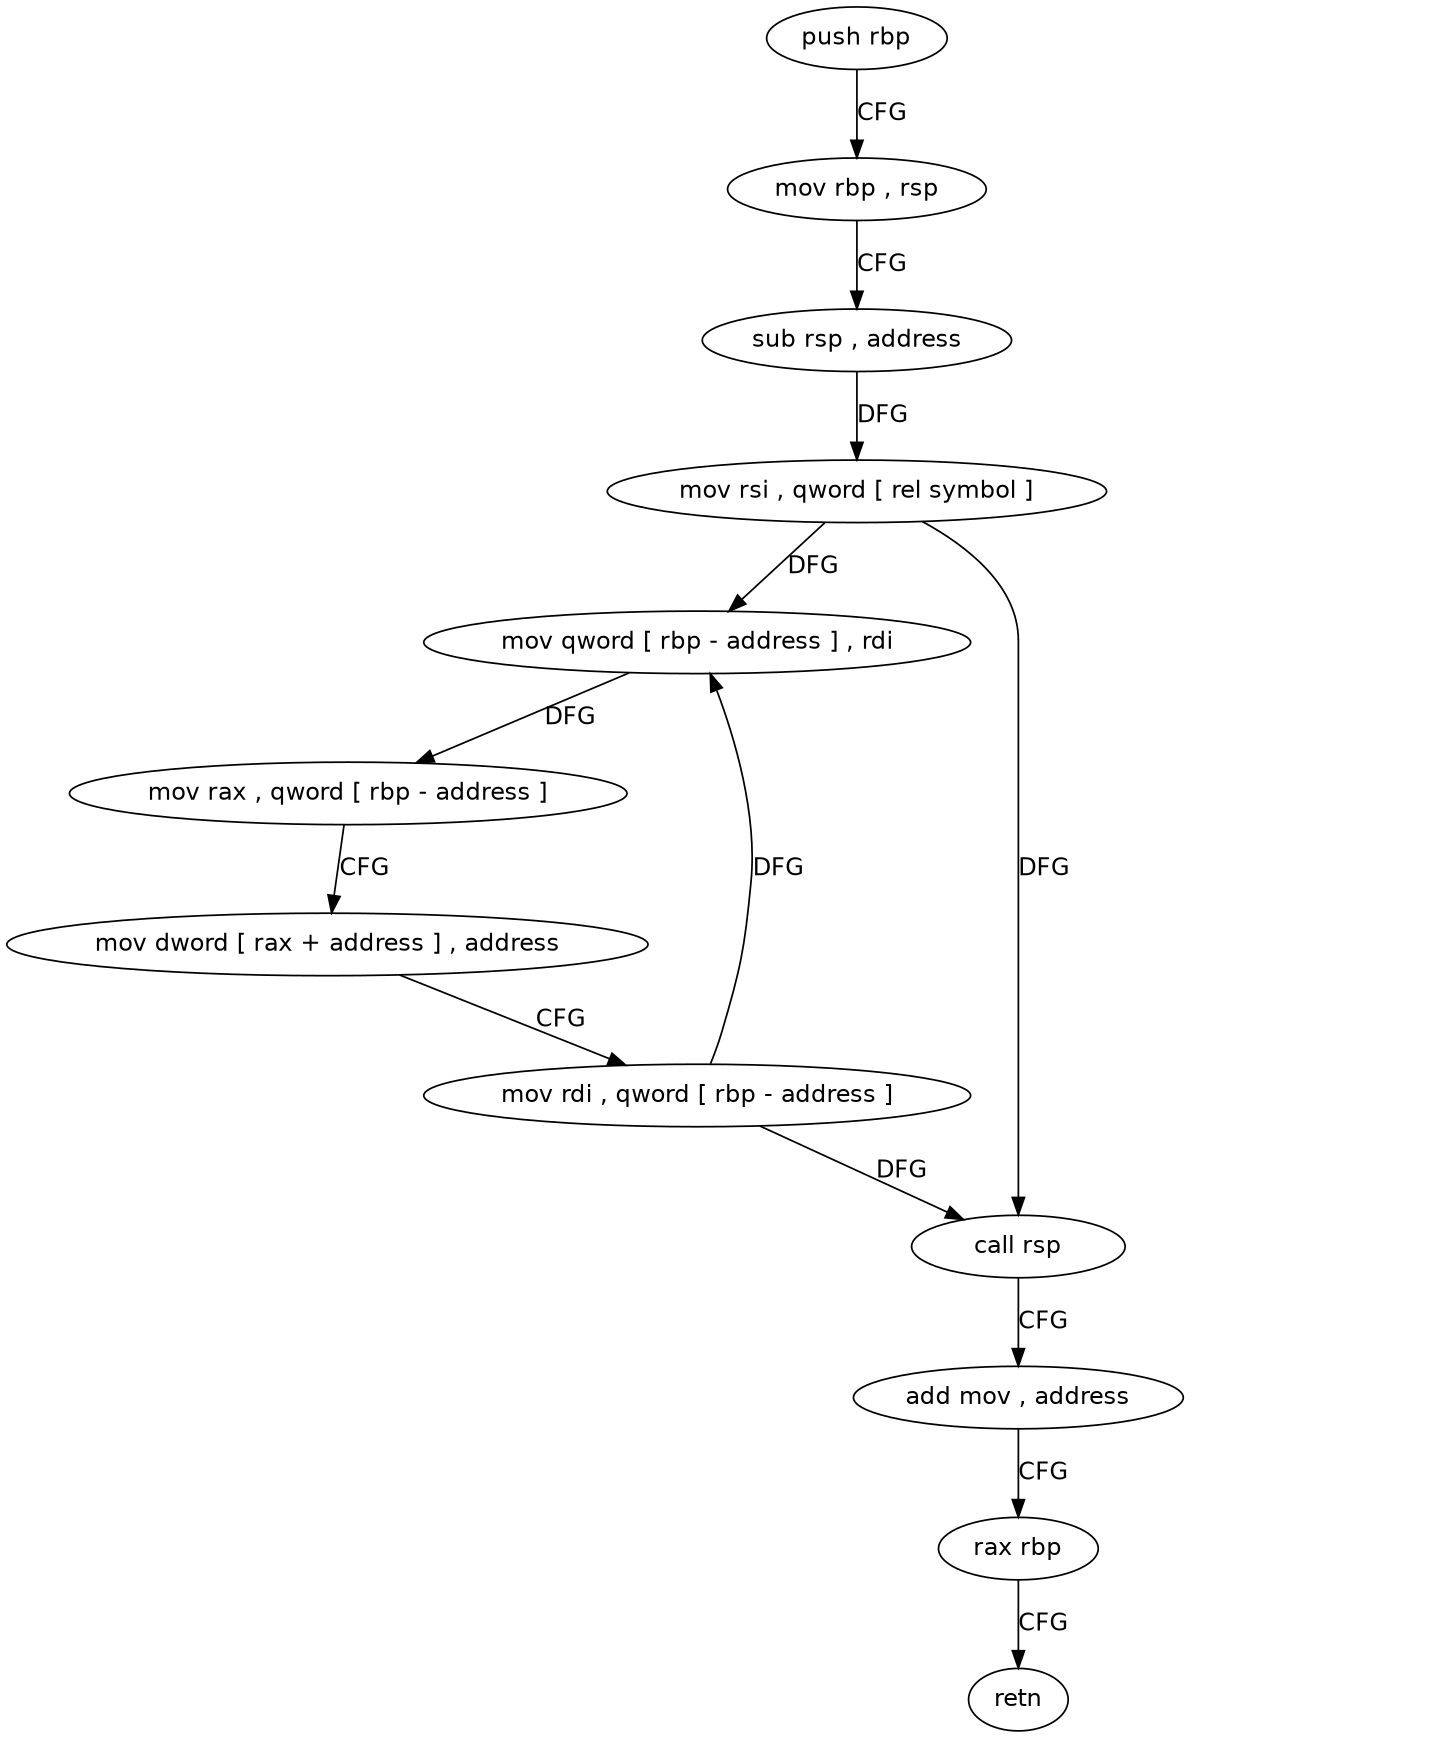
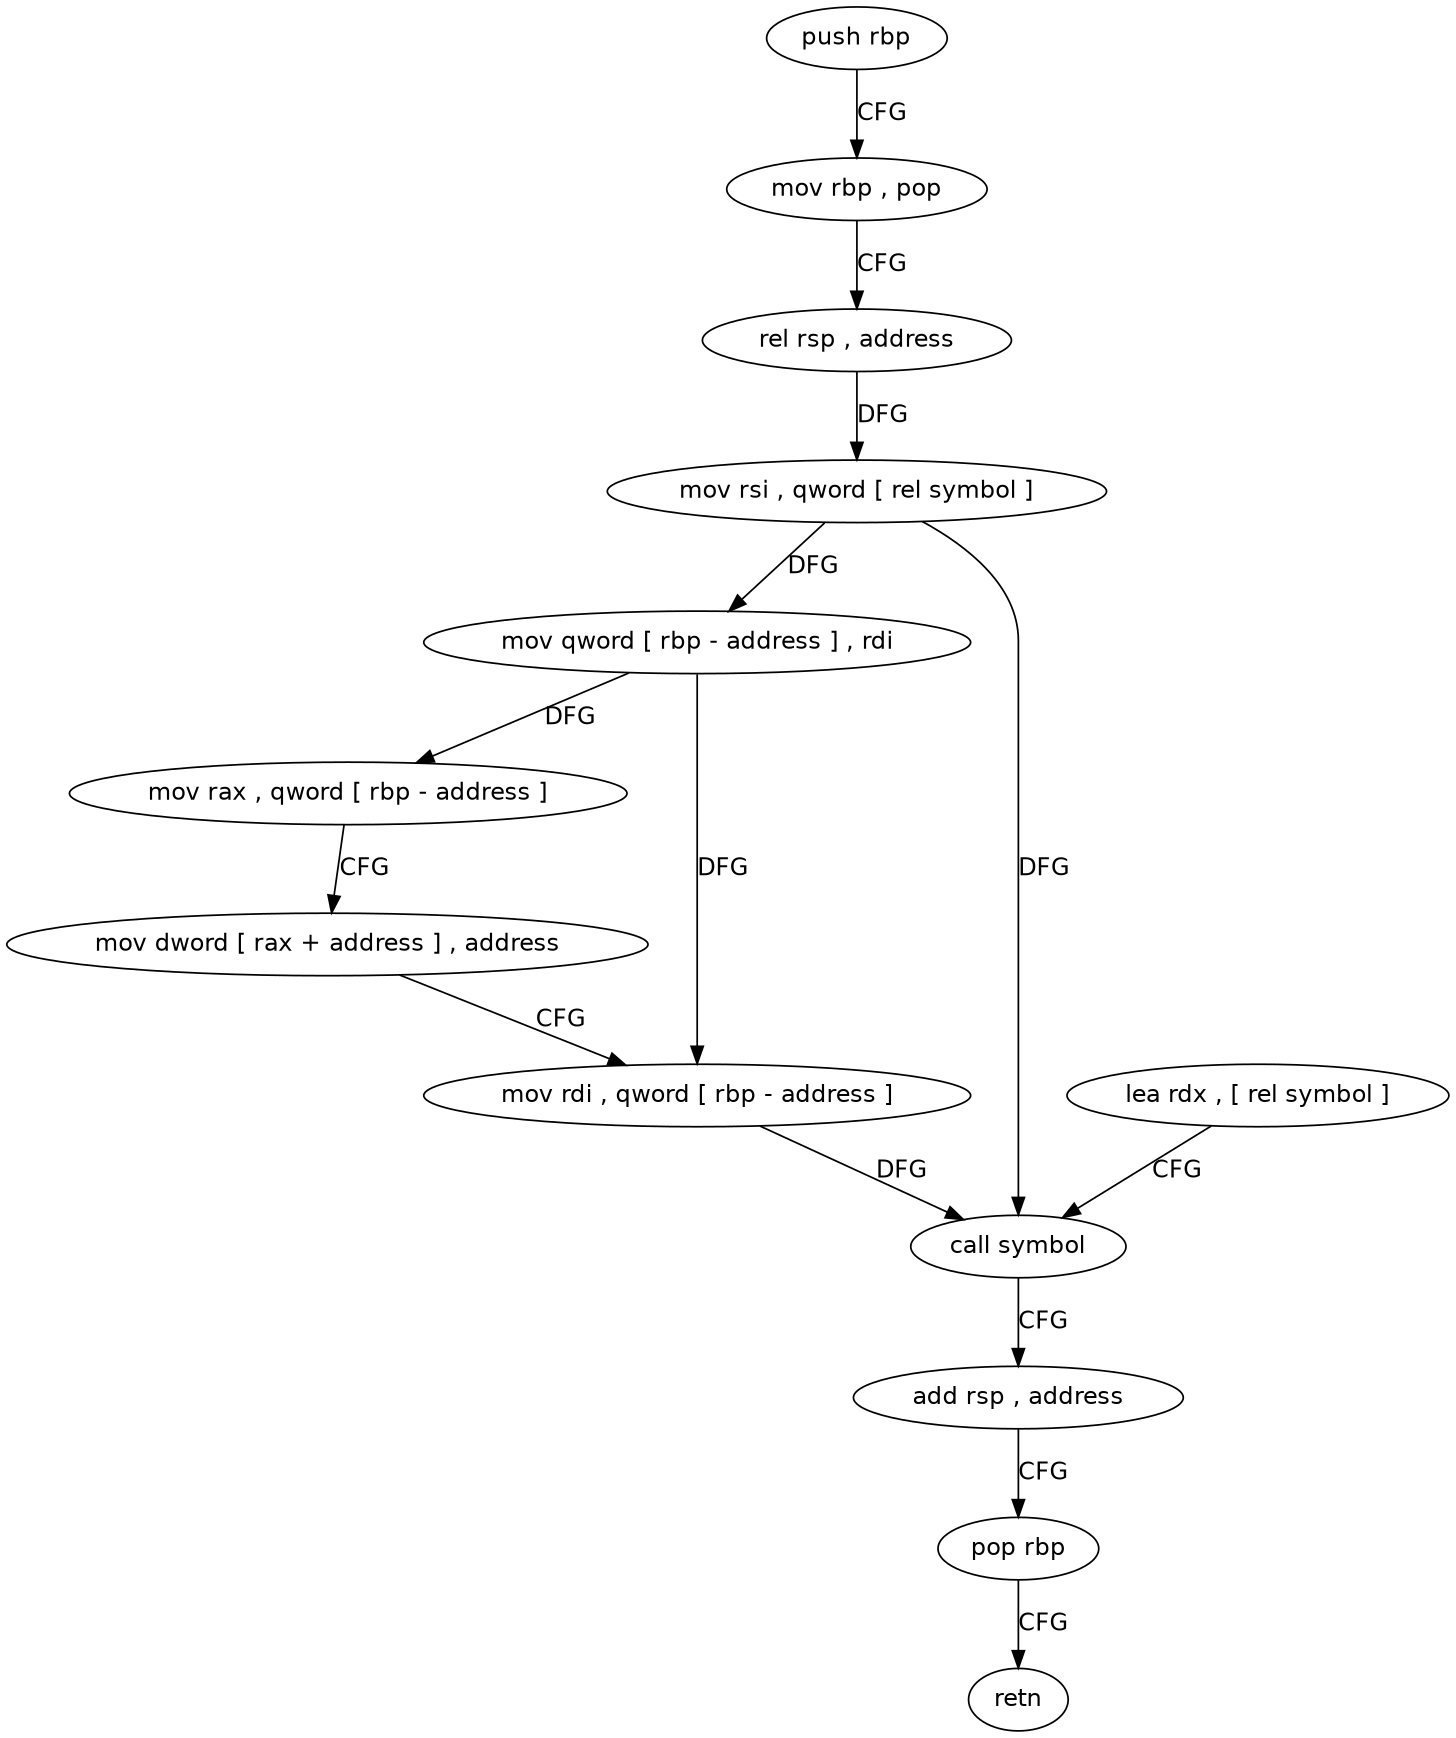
(857, 189) -> (857, 189)
(857, 340) -> (857, 340)
(751, 877) -> (697, 860)
none -> (1258, 1095)
(1018, 1247) -> (1018, 1247)
(1018, 1398) -> (1018, 1398)
(1018, 1549) -> (1018, 1549)
